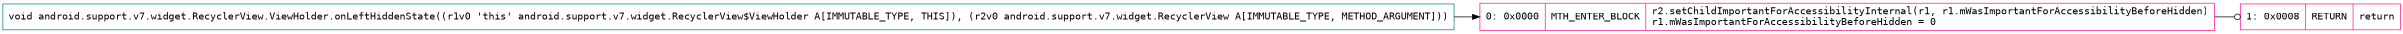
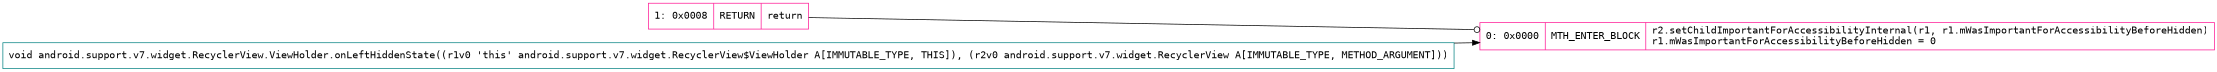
(2225, 17) -> (1141, 24)
